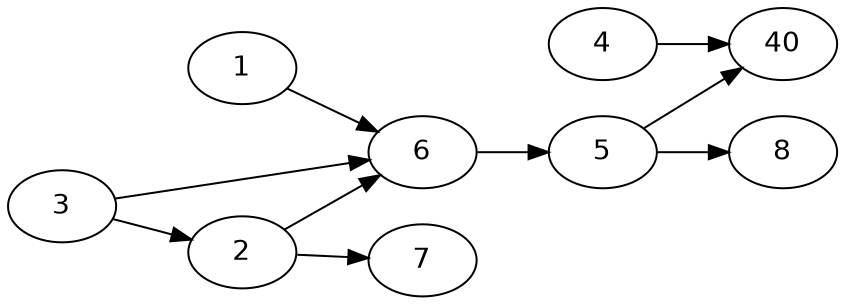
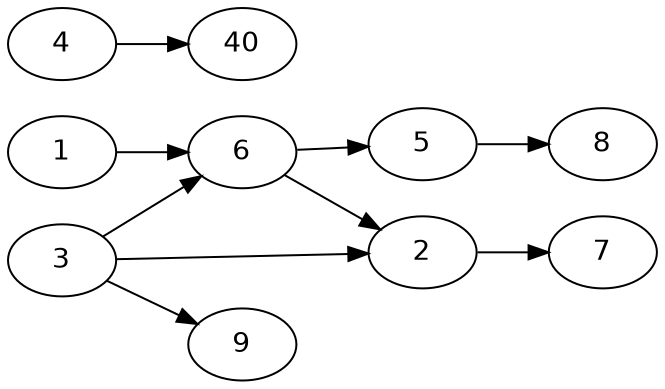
(684, 103) -> none
(323, 207) -> (323, 197)
none -> (242, 344)
